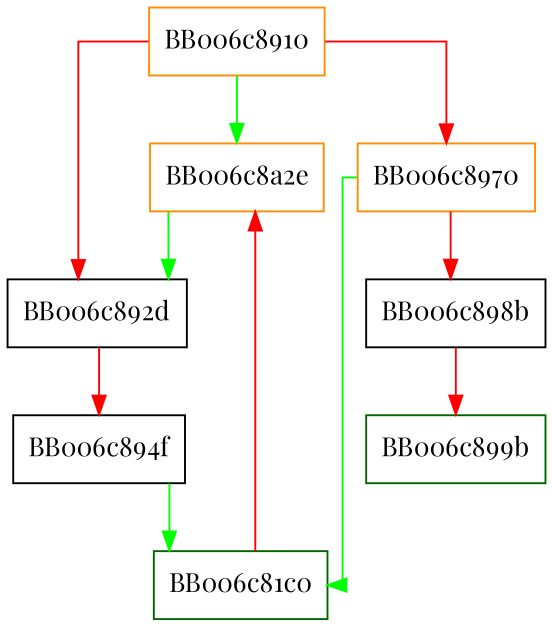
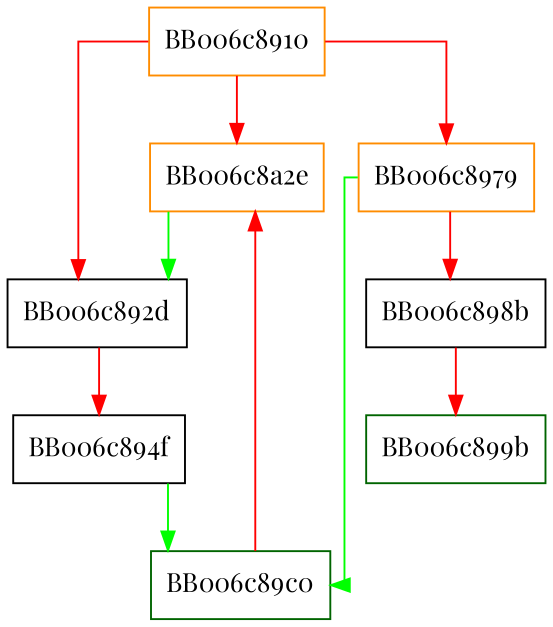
(237, 100) -> (237, 100)
(446, 177) -> (446, 177)
(241, 585) -> (241, 585)
